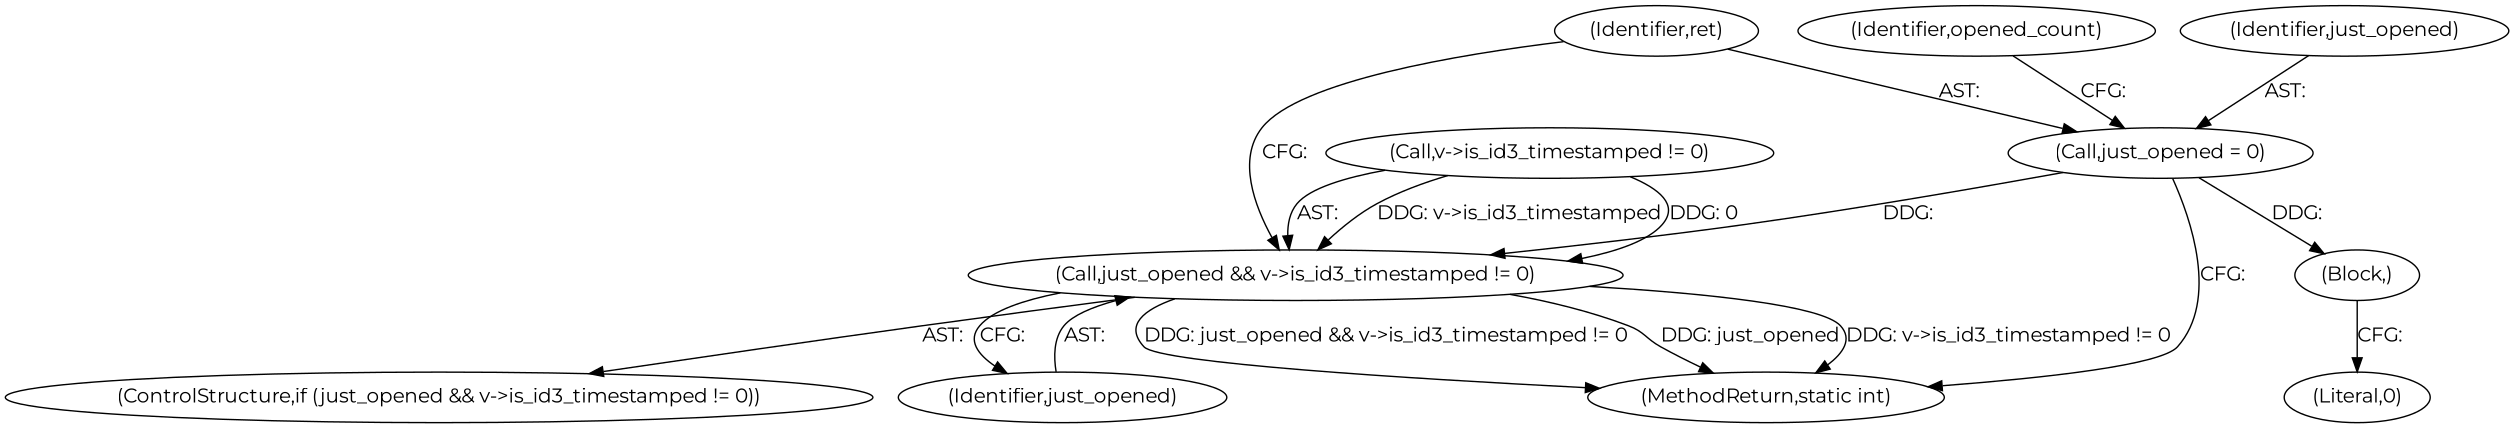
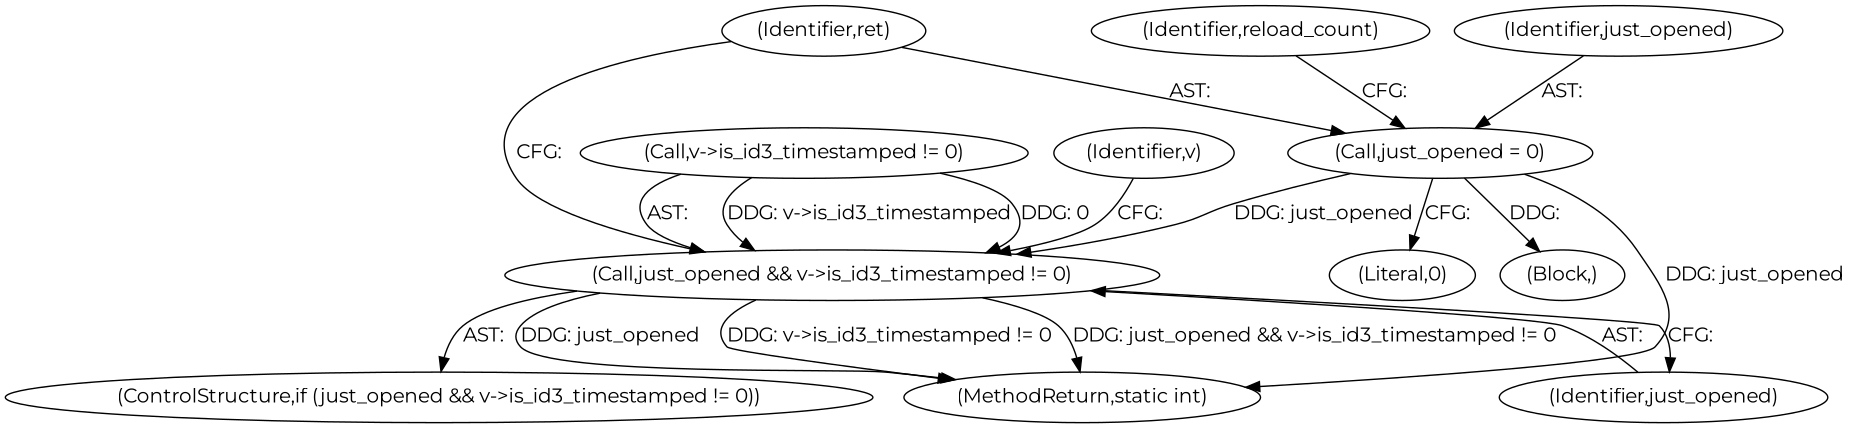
(1977, 31) -> (1261, 31)
none -> (1144, 153)
(1911, 214) -> (1324, 214)
(2226, 275) -> (1755, 275)
(2357, 329) -> (1423, 207)
